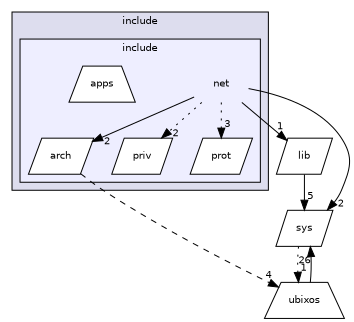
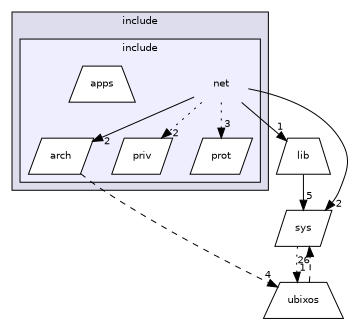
(304, 156) -> (303, 156)
(311, 270) -> (310, 270)
